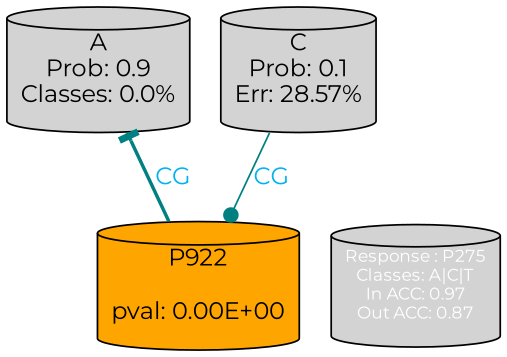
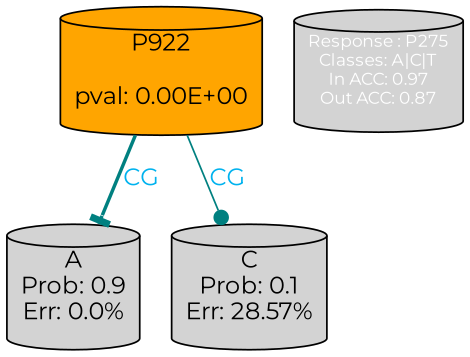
(98, 70) -> (73, 287)
(252, 171) -> (203, 173)
